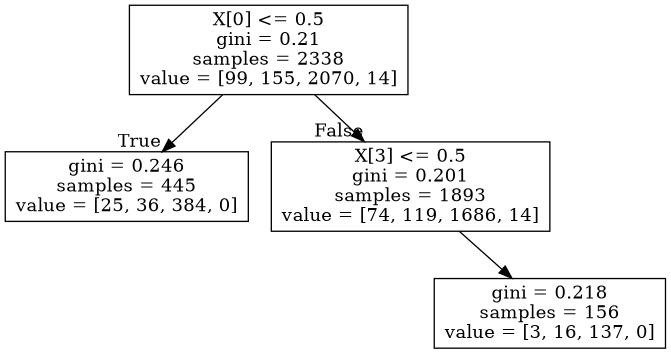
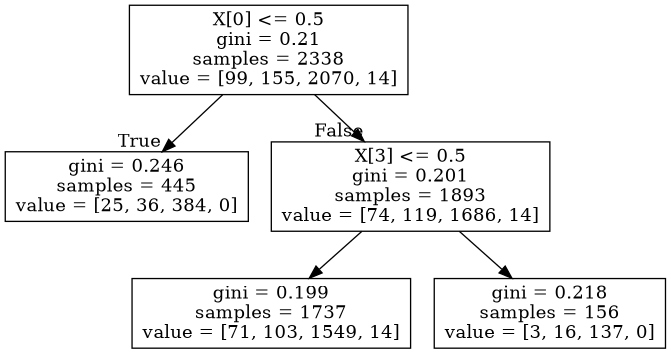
none -> (271, 313)
